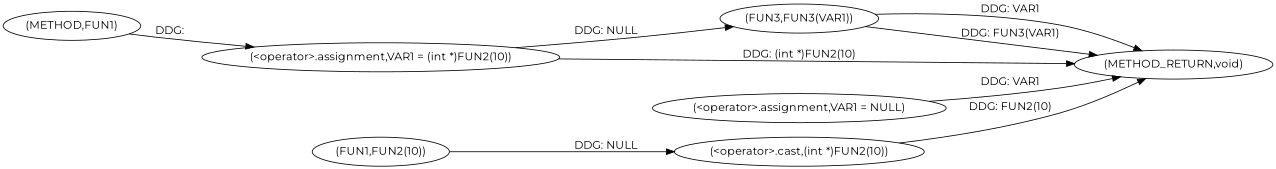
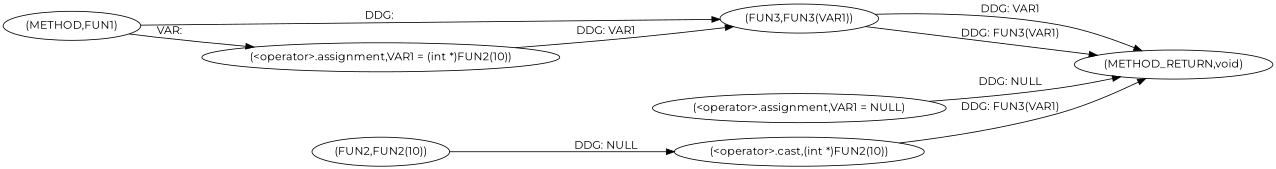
none -> (426, 22)
(171, 31) -> (171, 31)
(606, 31) -> (606, 31)
(812, 61) -> none
(1010, 82) -> (1010, 82)
(1010, 107) -> (1010, 107)
(381, 152) -> (381, 152)
